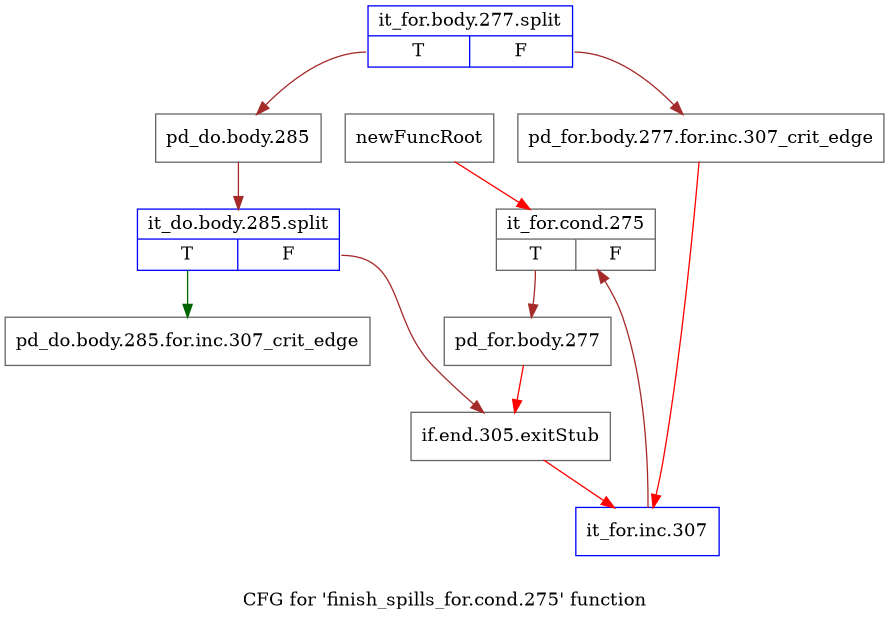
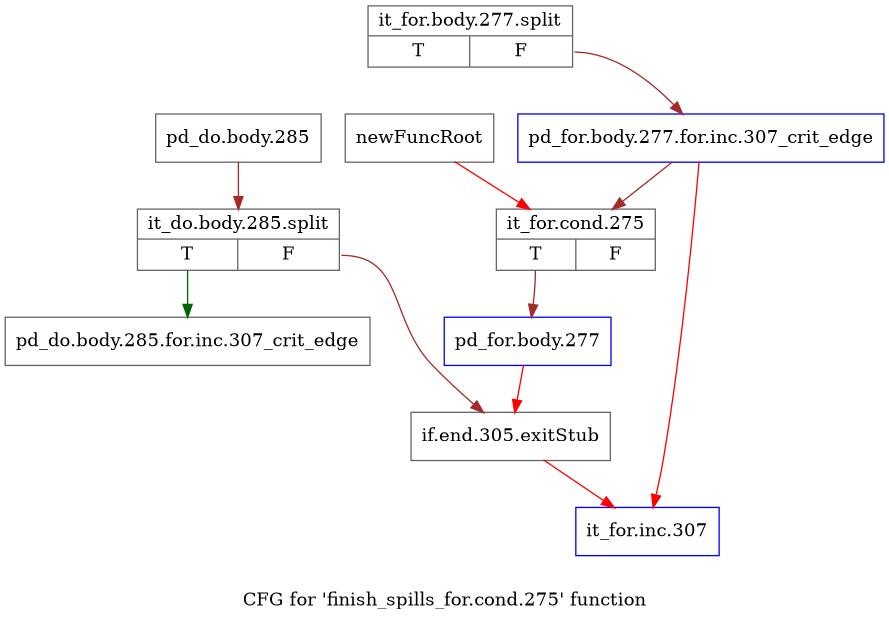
(470, 36) -> (470, 36)
(311, 69) -> none
(701, 138) -> (701, 138)
(238, 240) -> (238, 240)
(528, 341) -> (528, 341)
(640, 391) -> (647, 182)
